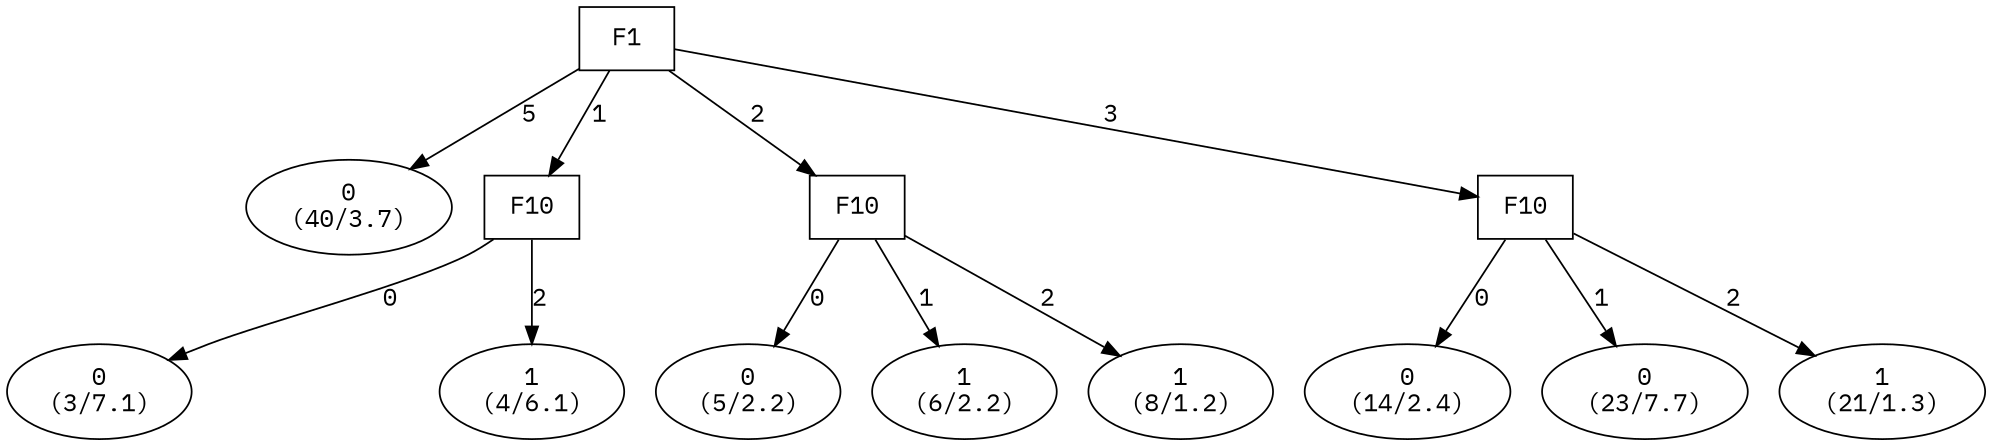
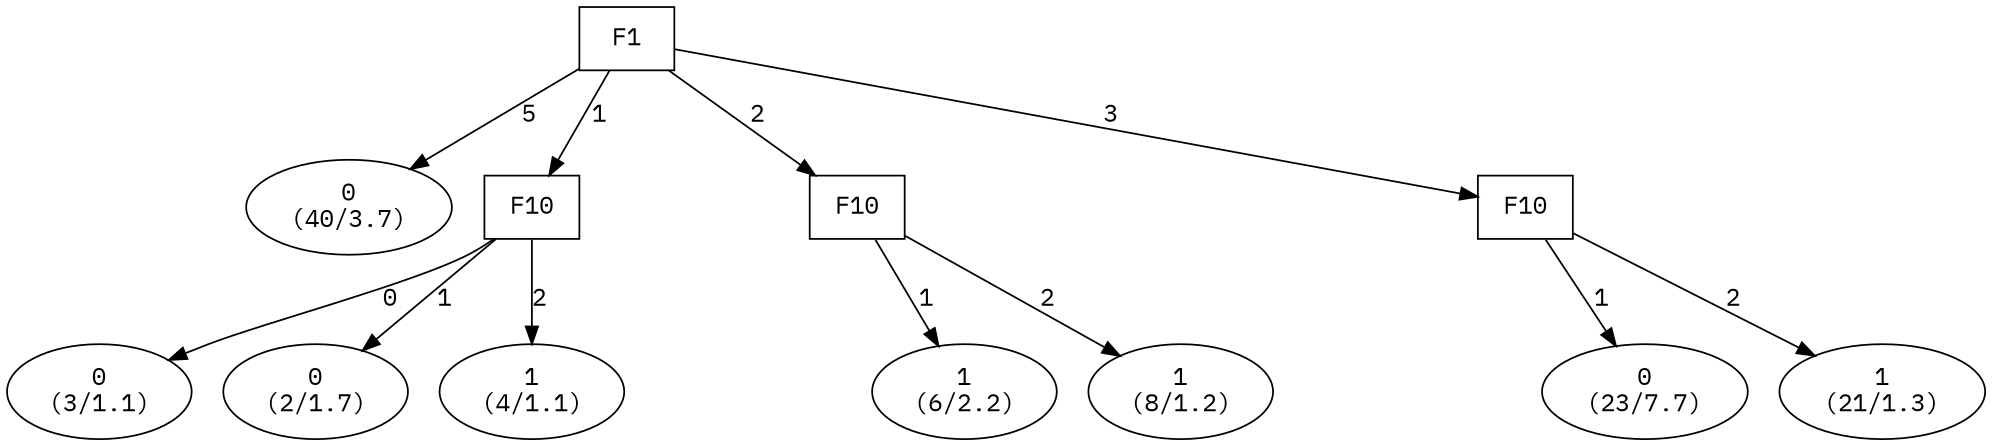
(99, 392) -> (99, 392)
none -> (316, 392)
(532, 392) -> (532, 392)
(748, 392) -> none
(1408, 392) -> none
